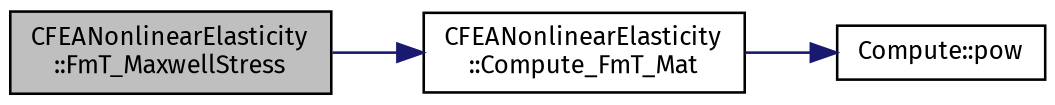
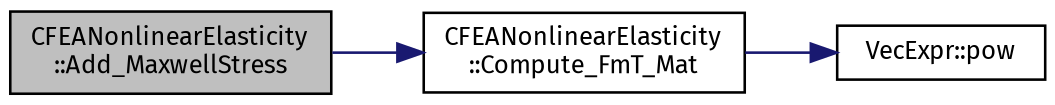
(171, 53) -> (171, 53)
(941, 53) -> (941, 53)
